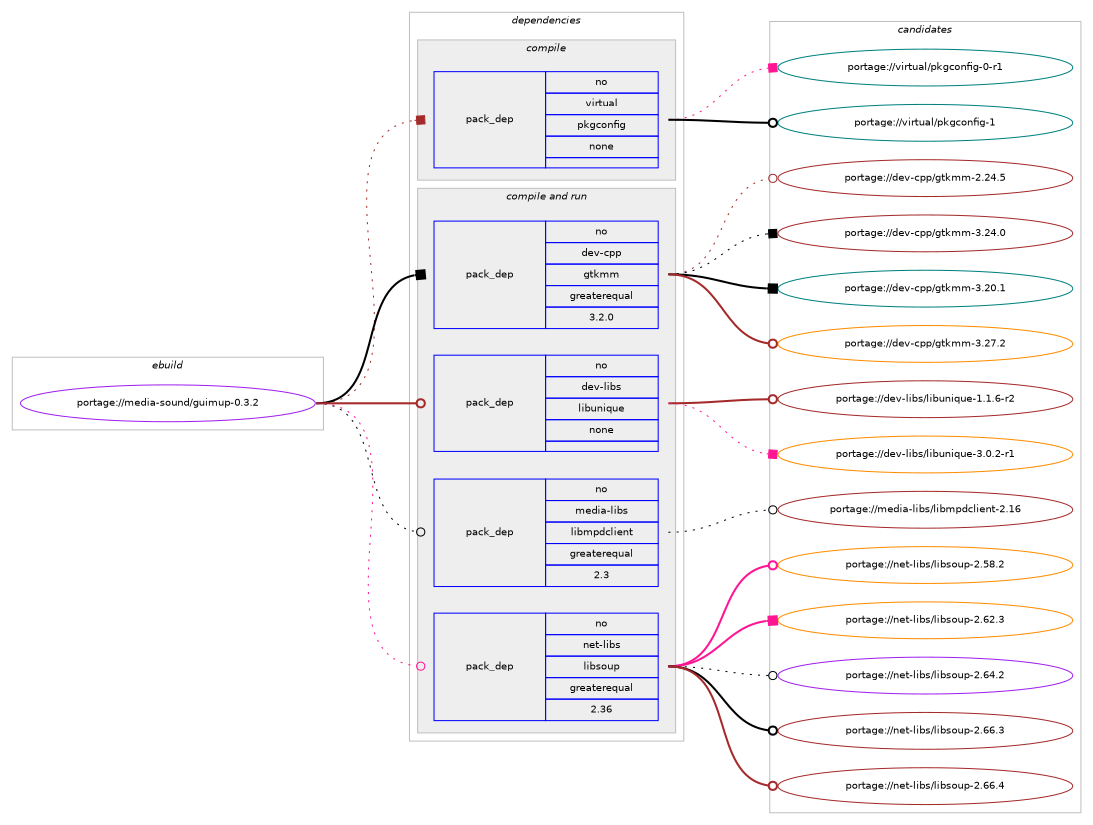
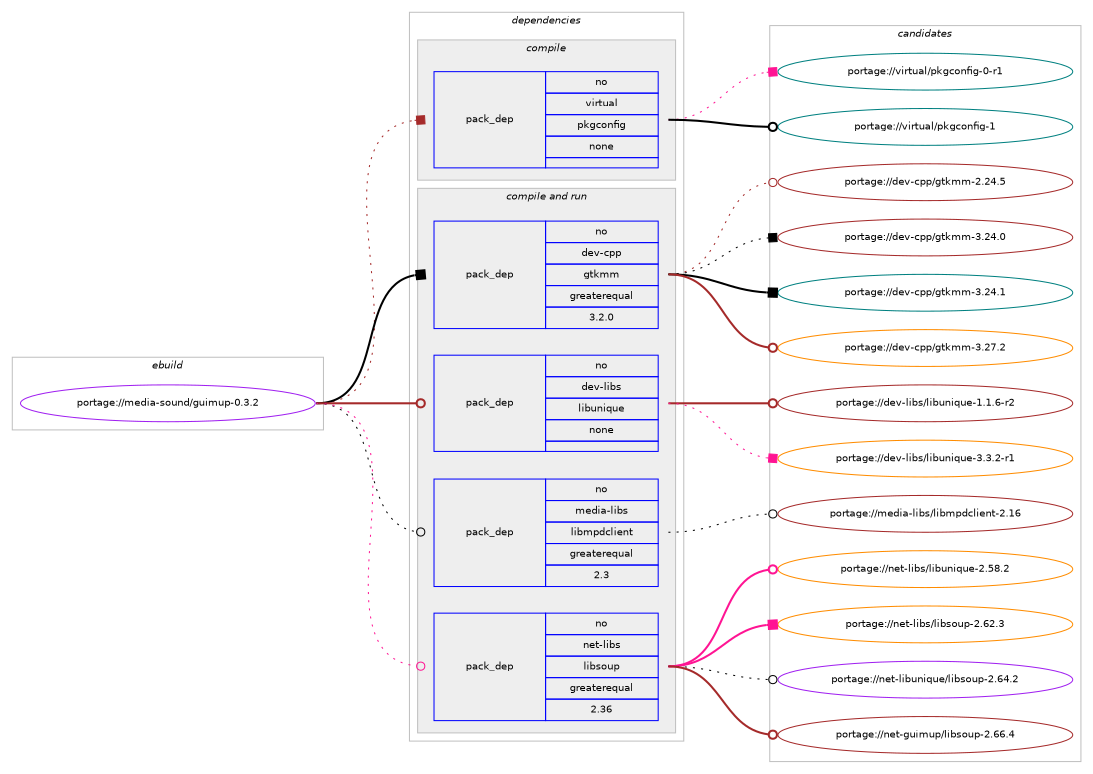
(925, 289) -> (925, 293)
(925, 454) -> (925, 459)
(925, 565) -> (925, 569)
(925, 676) -> (925, 680)
(925, 731) -> none
(925, 786) -> (925, 735)
